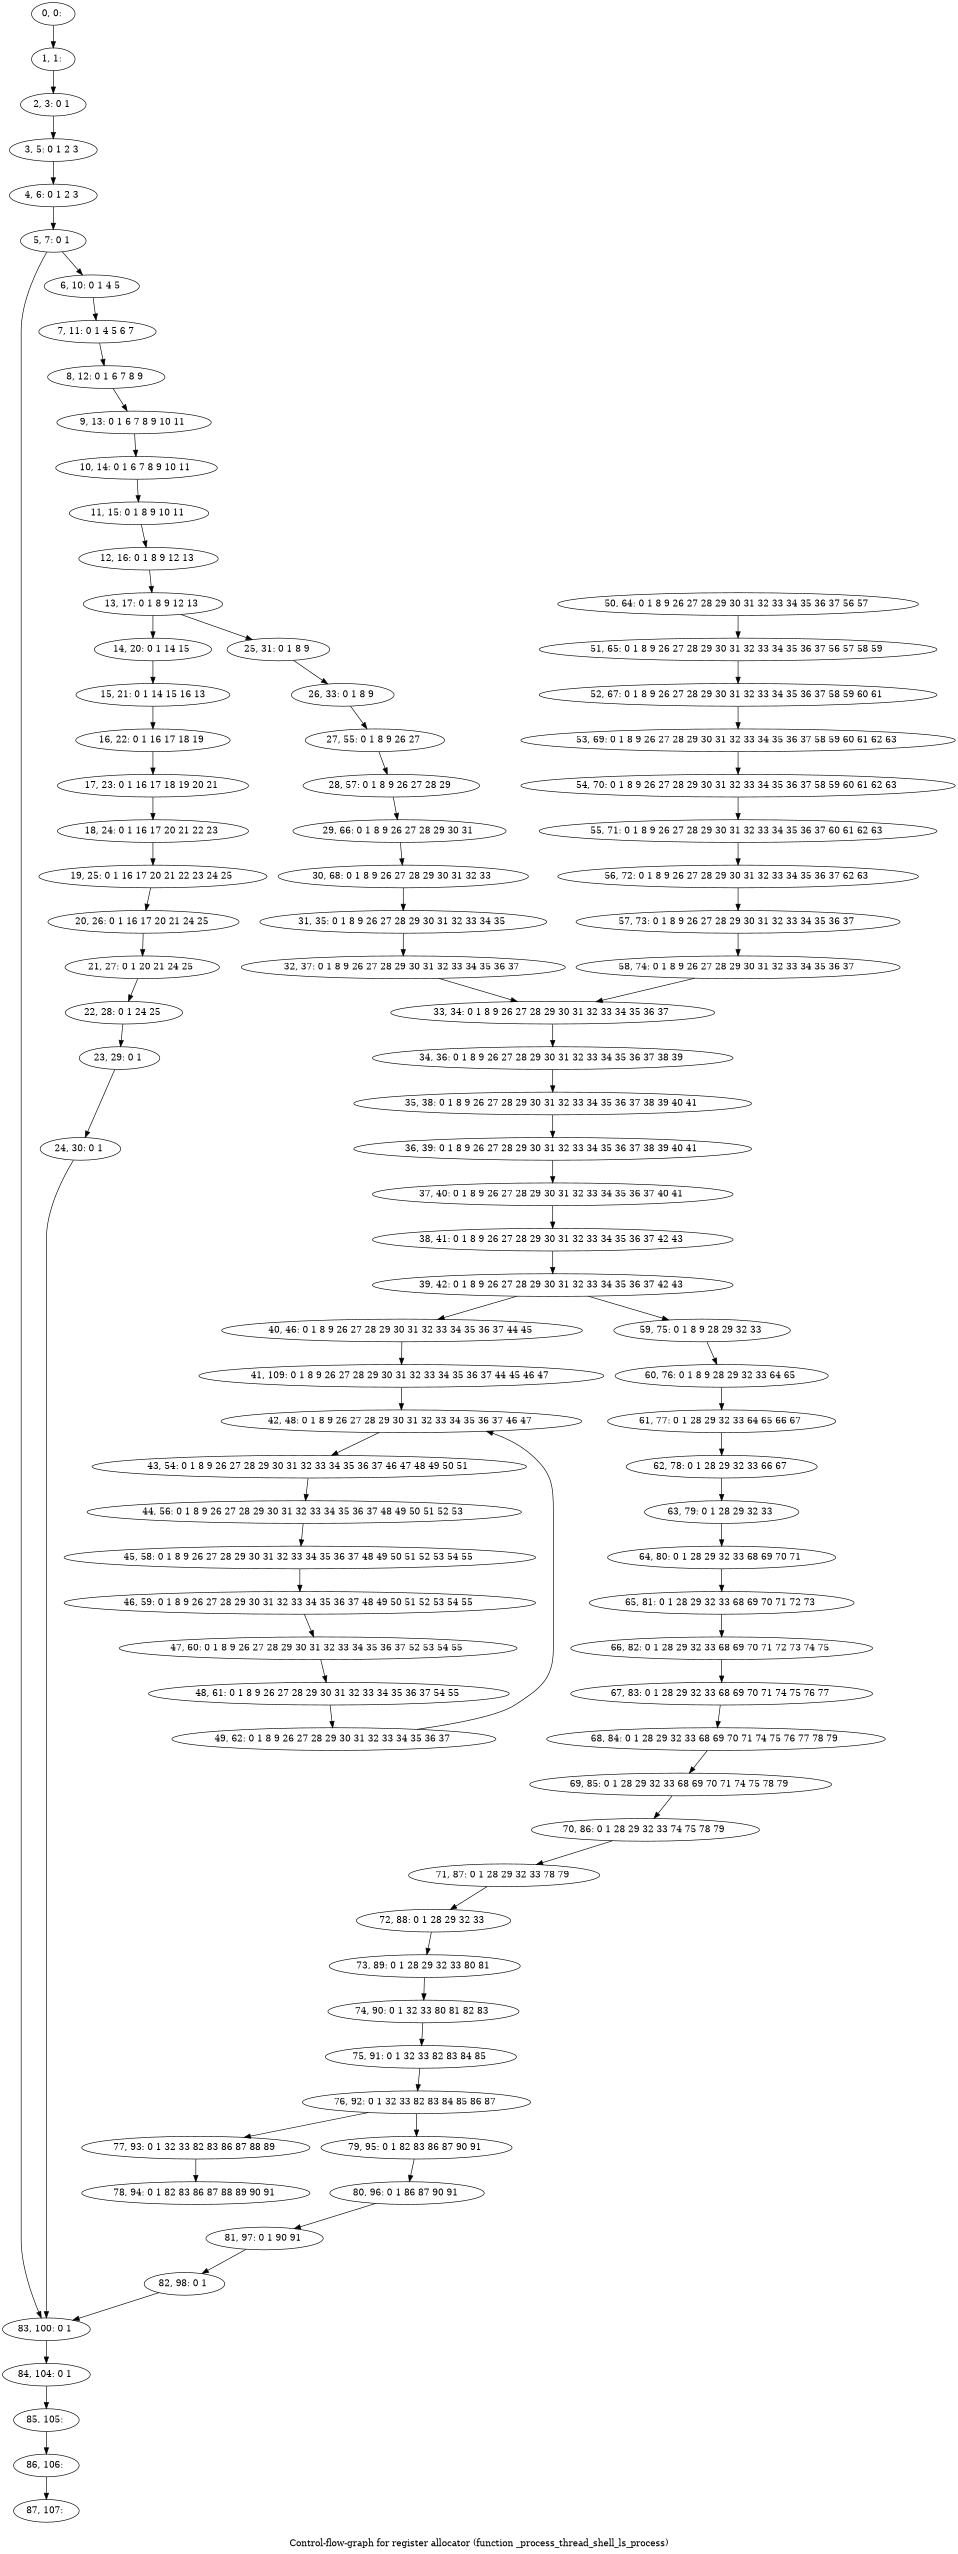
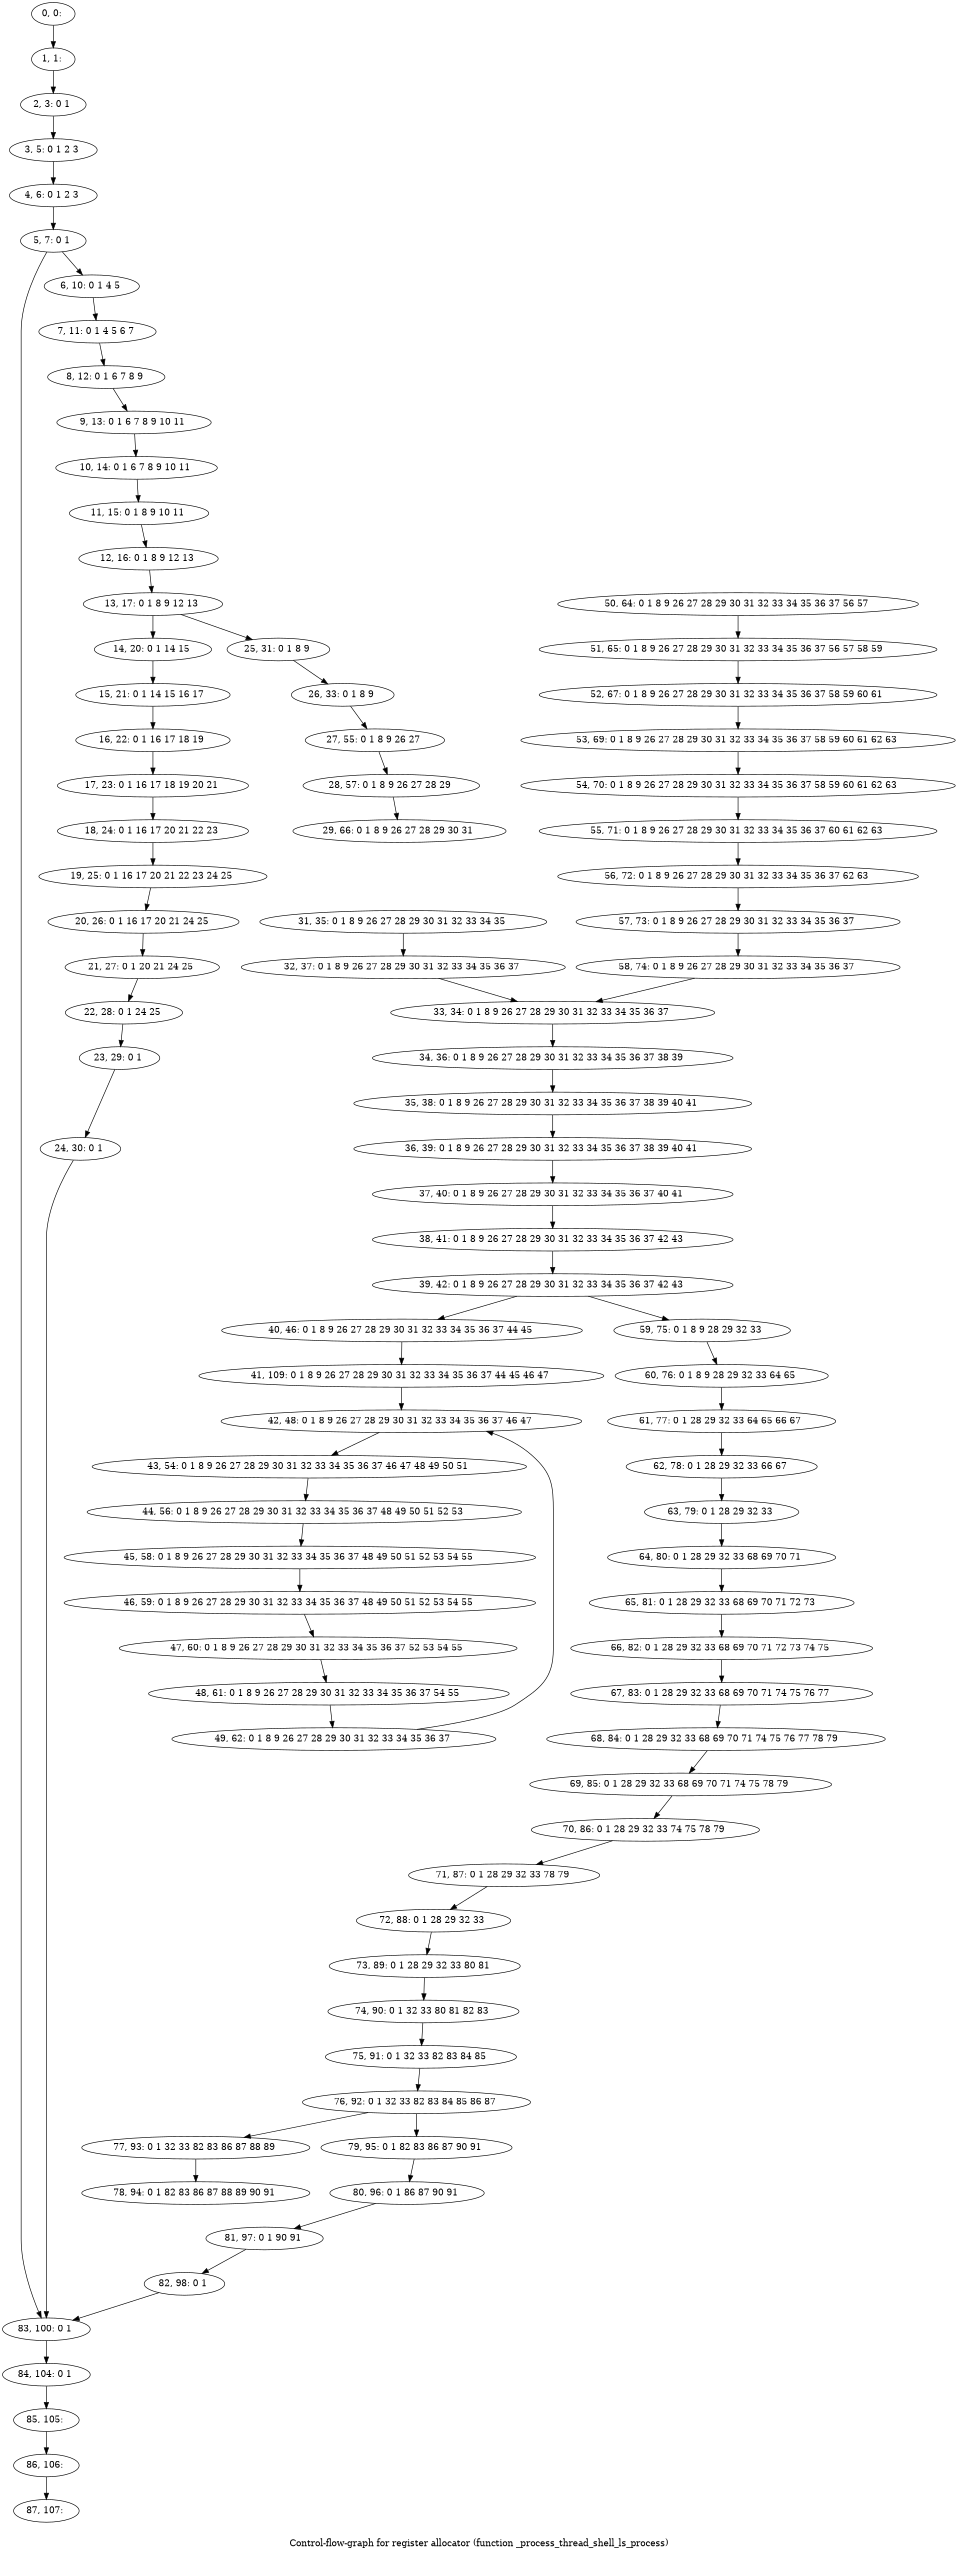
(153, 695) -> (153, 695)
(403, 876) -> none
